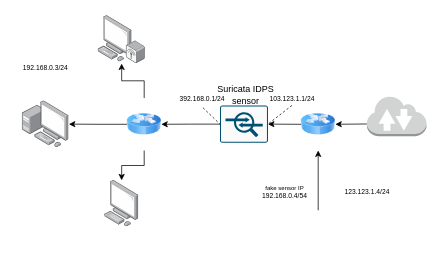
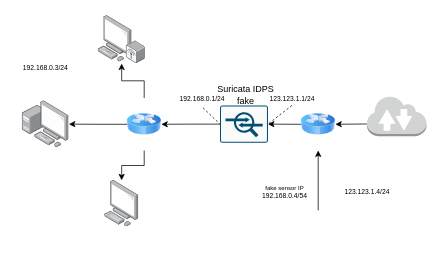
(246, 95) -> (246, 95)
(203, 98) -> (203, 98)
(293, 99) -> (293, 99)
